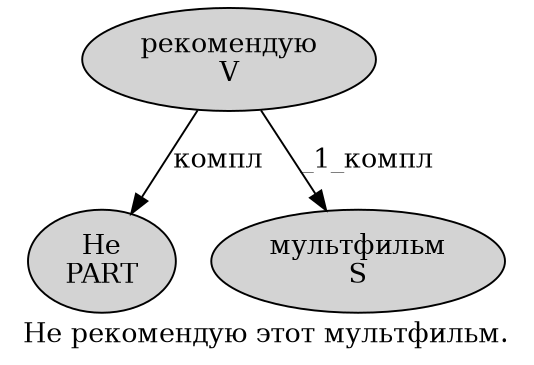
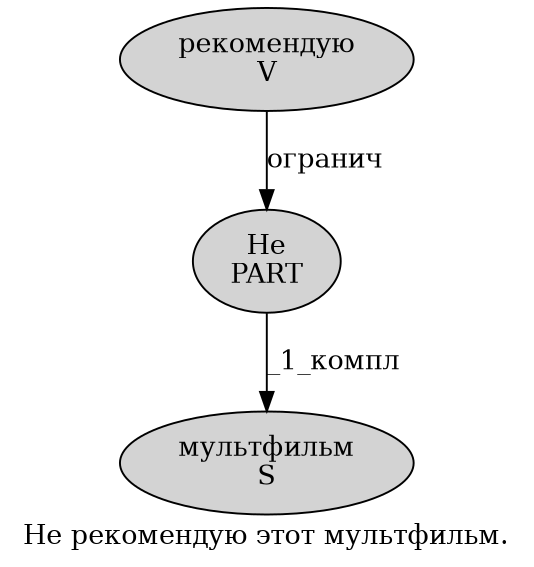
(288, 152) -> (267, 352)
(218, 160) -> (326, 160)
